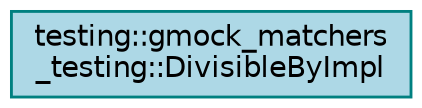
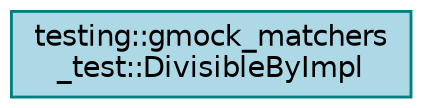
(211, 54) -> (211, 54)
